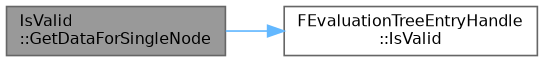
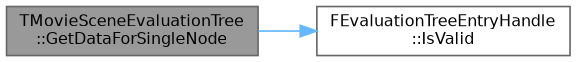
(116, 31) -> (132, 31)
